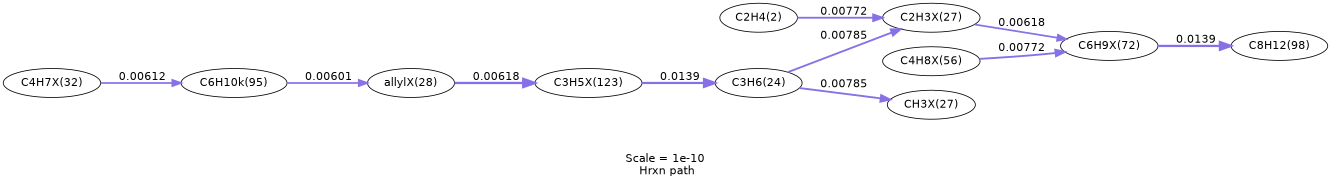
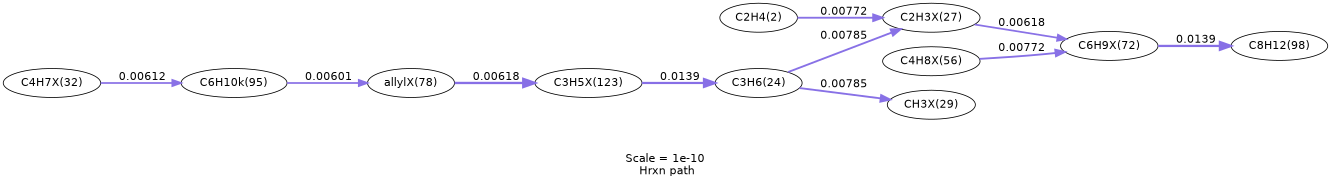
(411, 83) -> (411, 83)
(931, 105) -> (931, 105)
